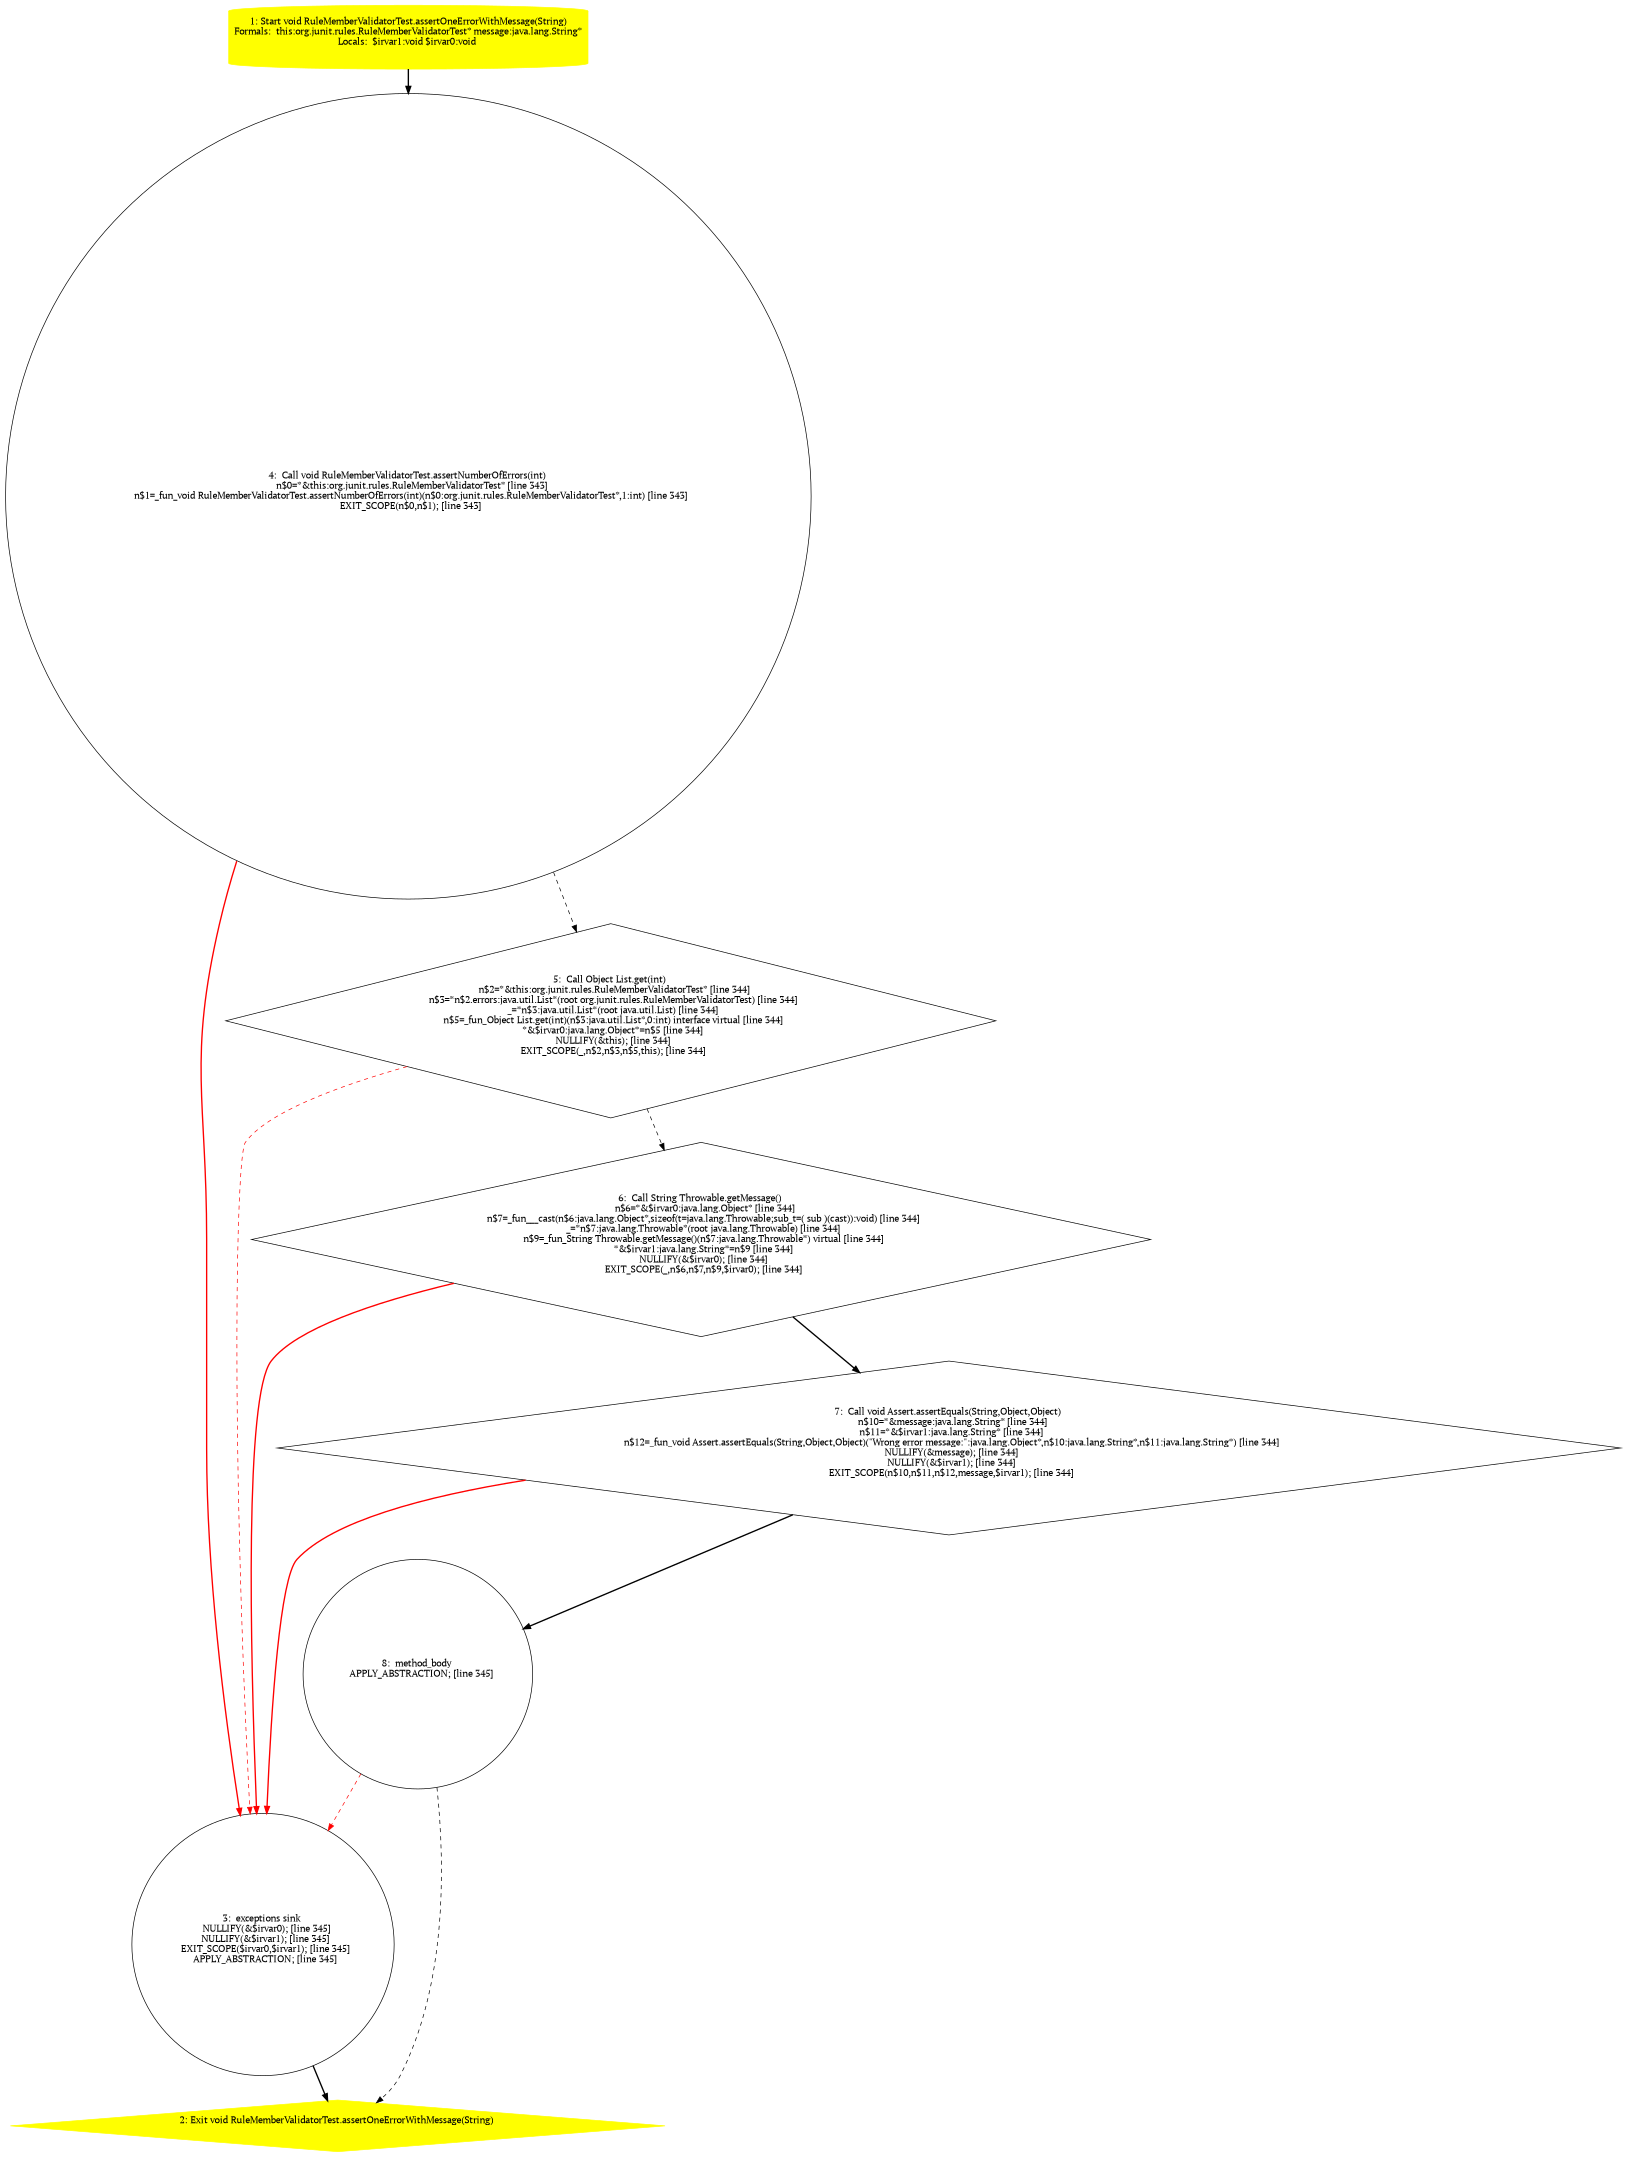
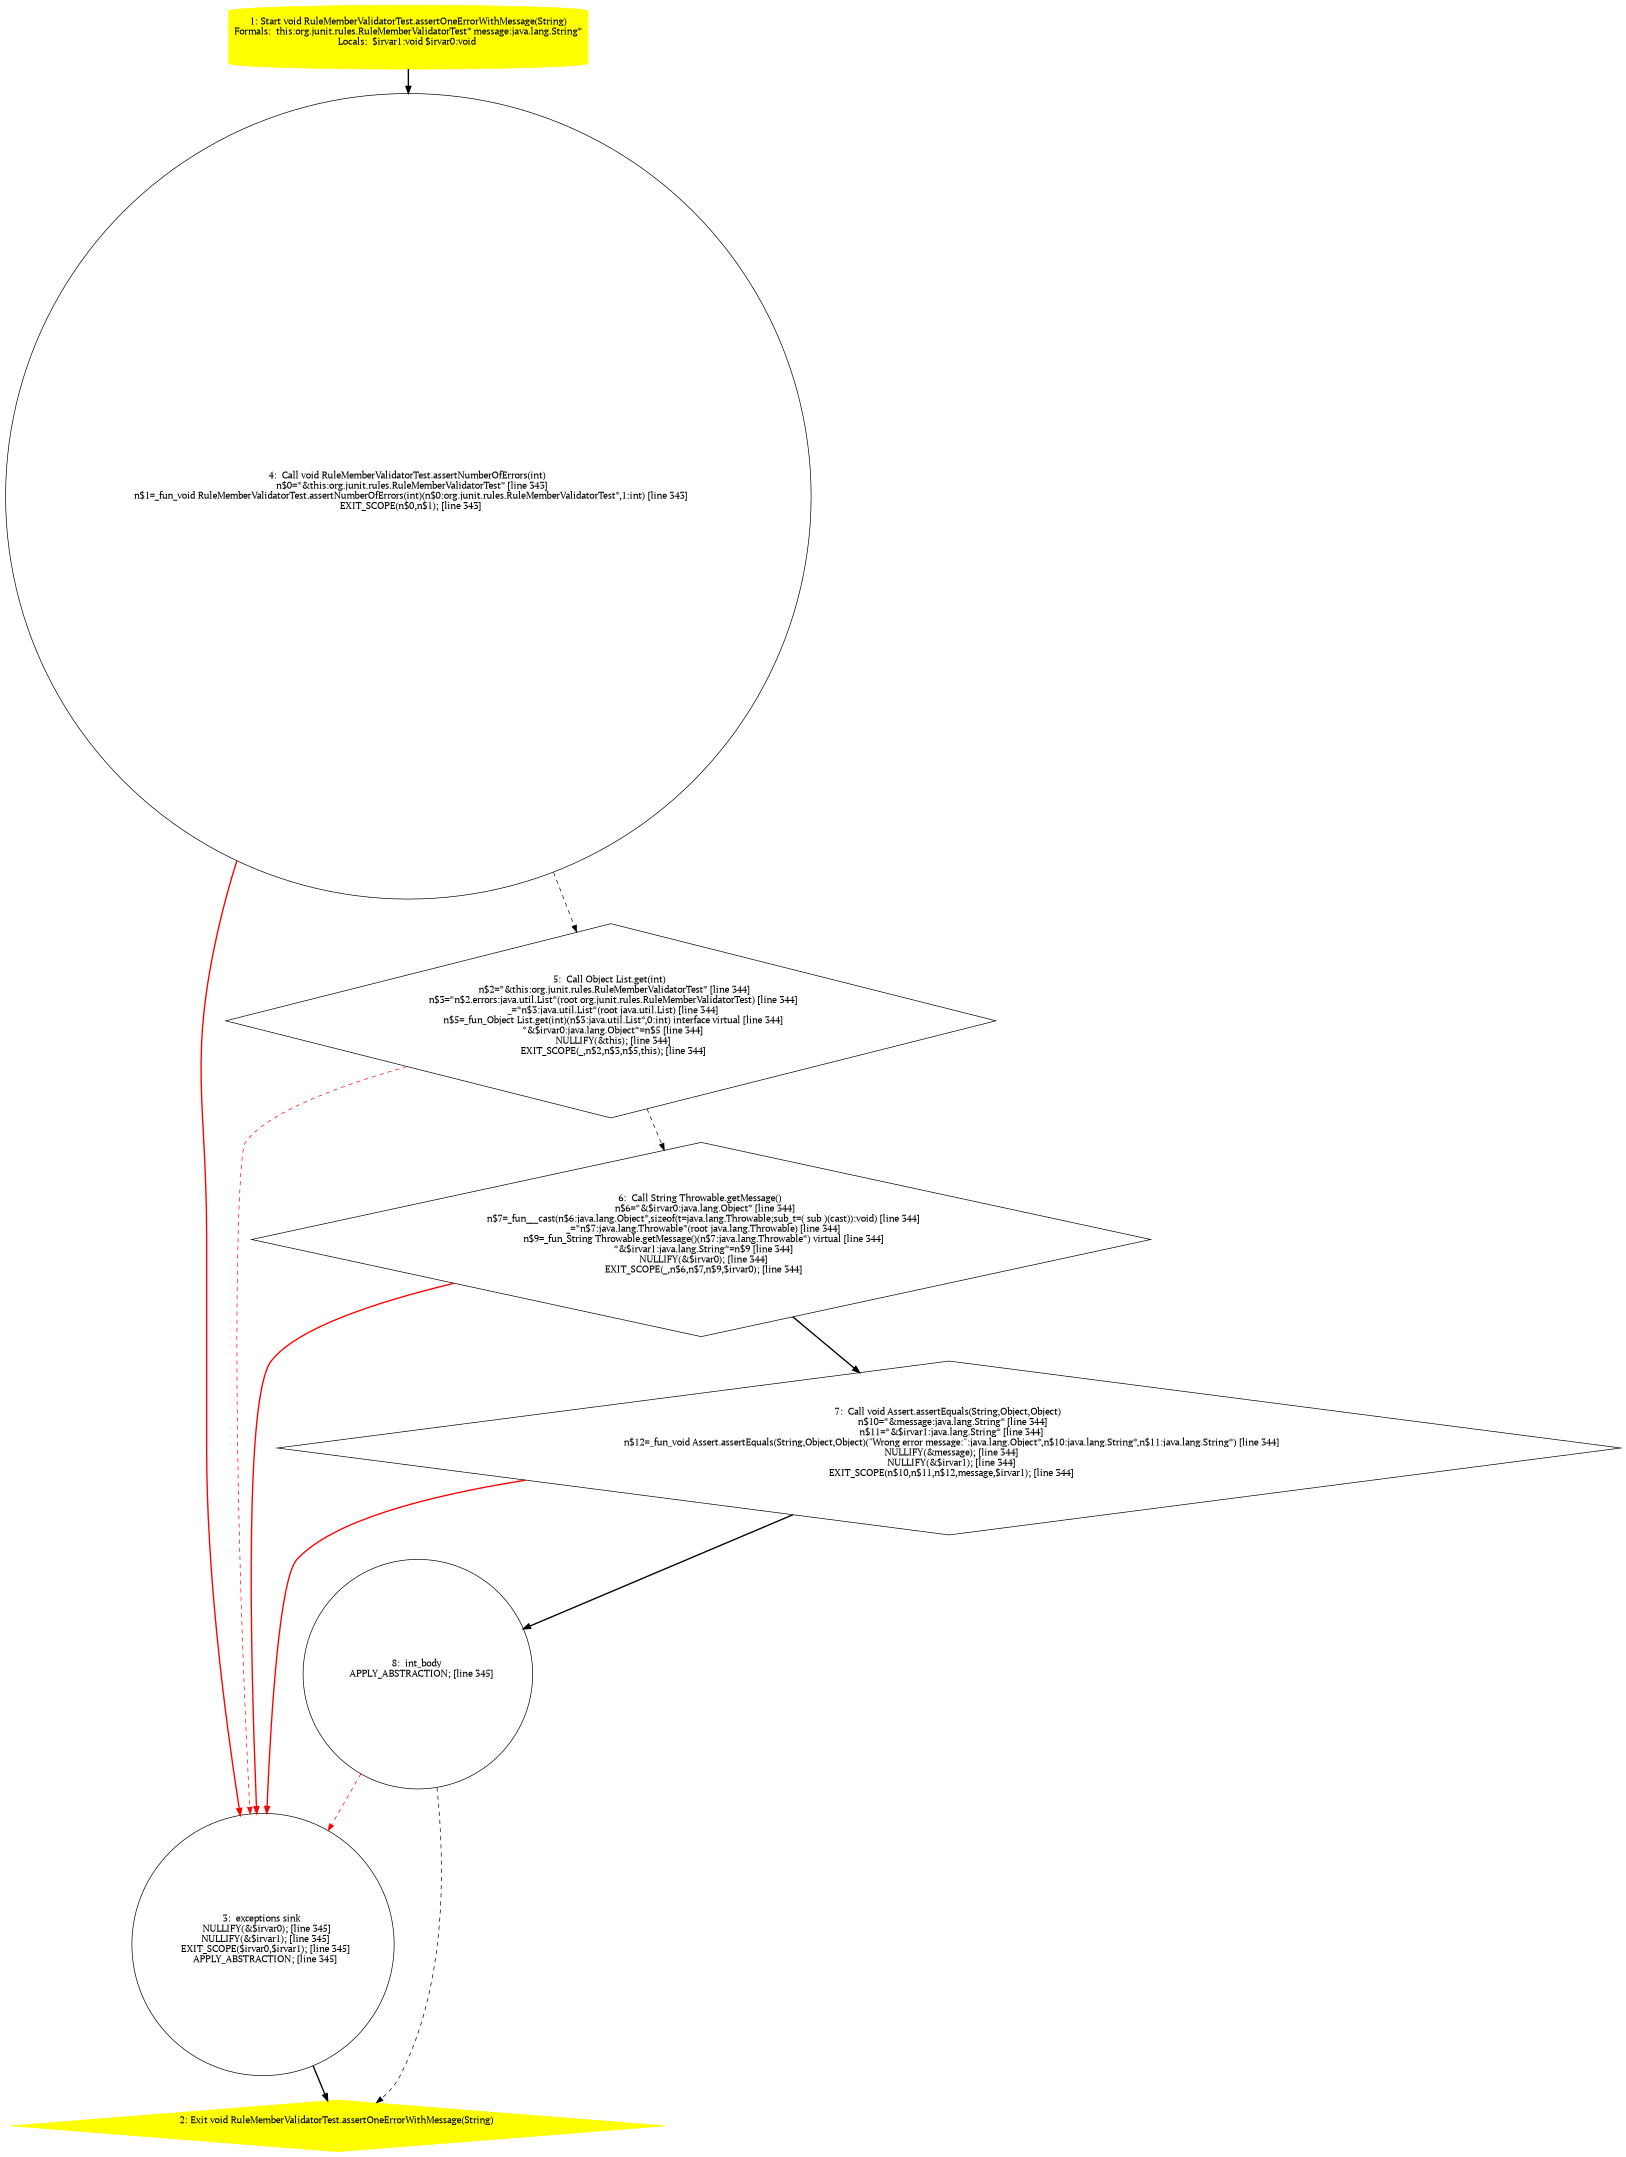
(418, 1674) -> (418, 1674)
